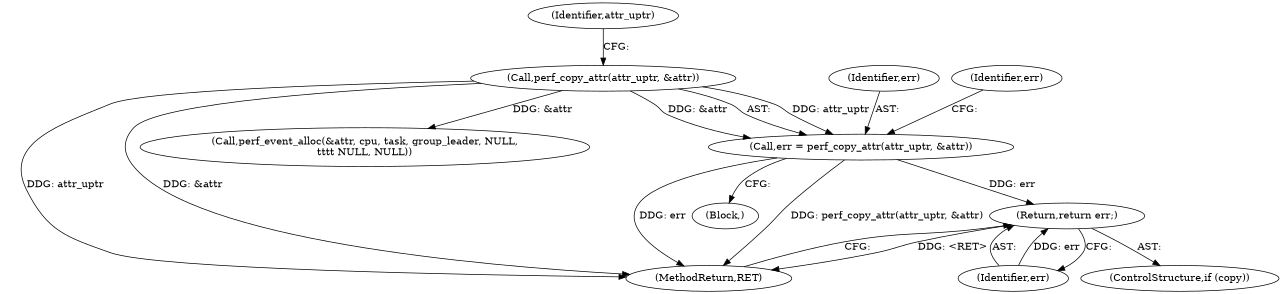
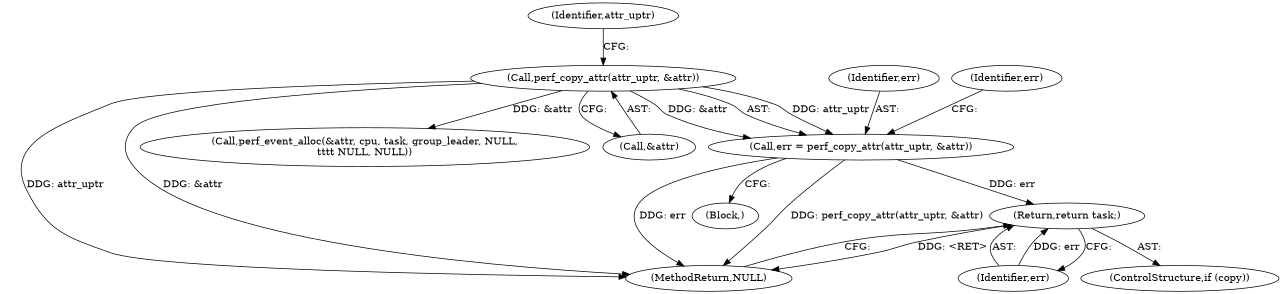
none -> (649, 147)
(1067, 216) -> (1067, 216)
(709, 278) -> (709, 278)
